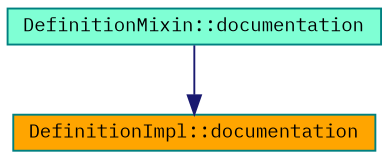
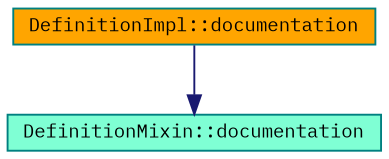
(194, 70) -> (194, 70)
